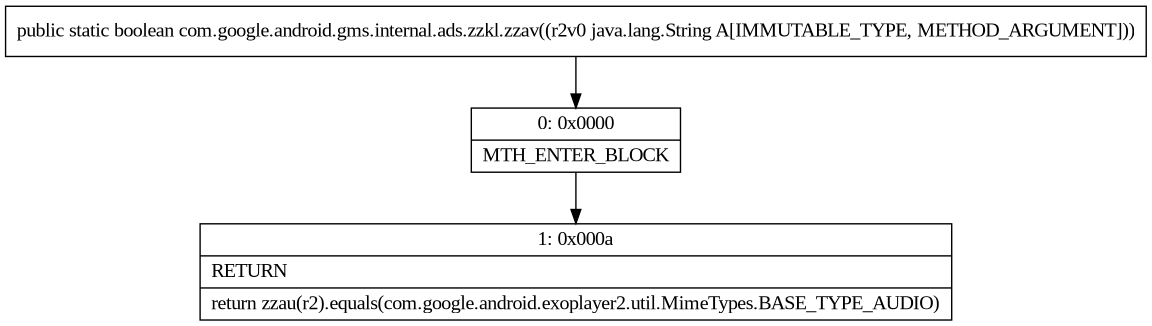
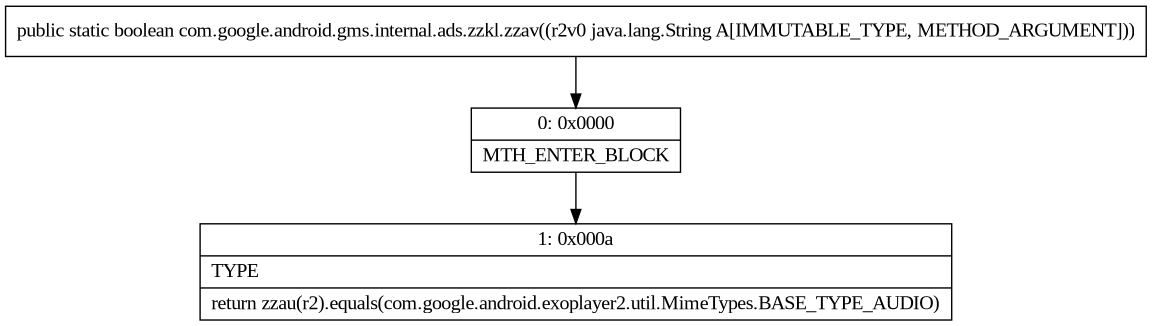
(250, 271) -> (235, 271)
